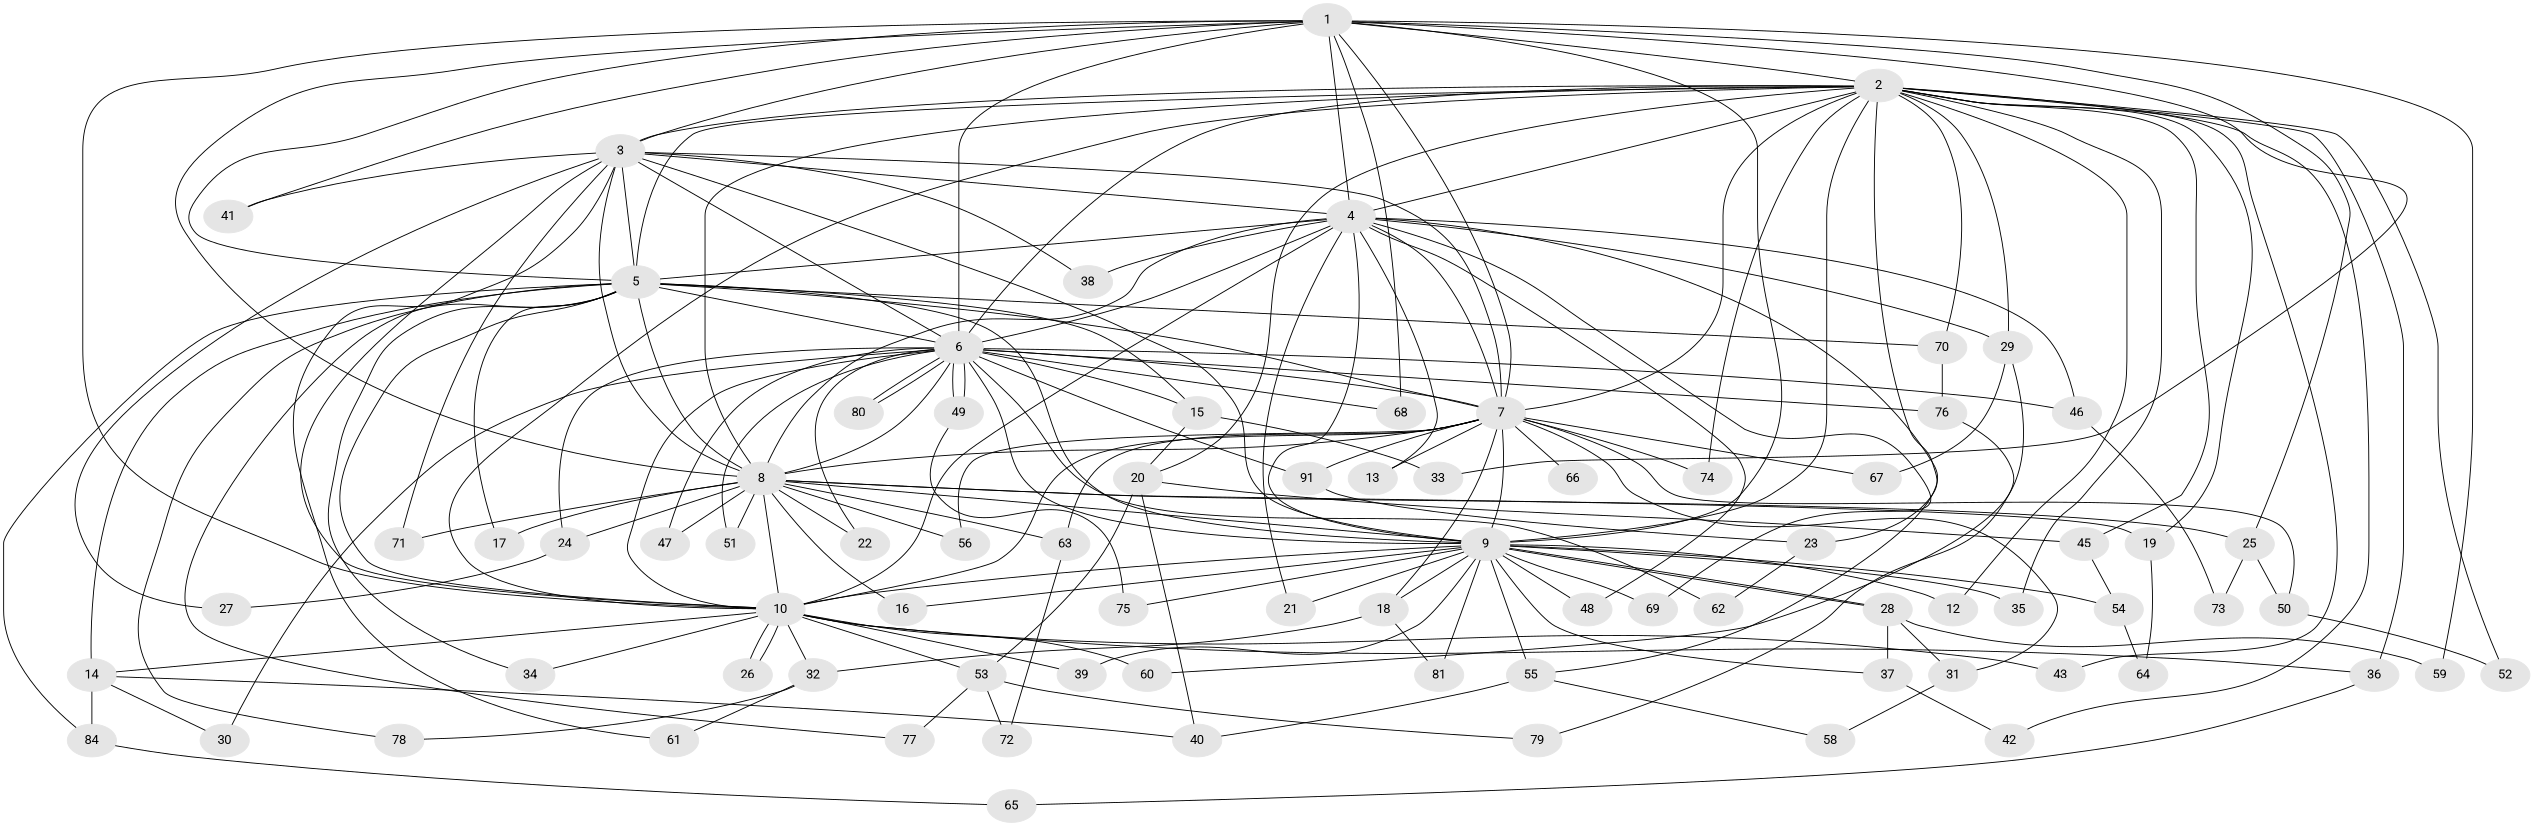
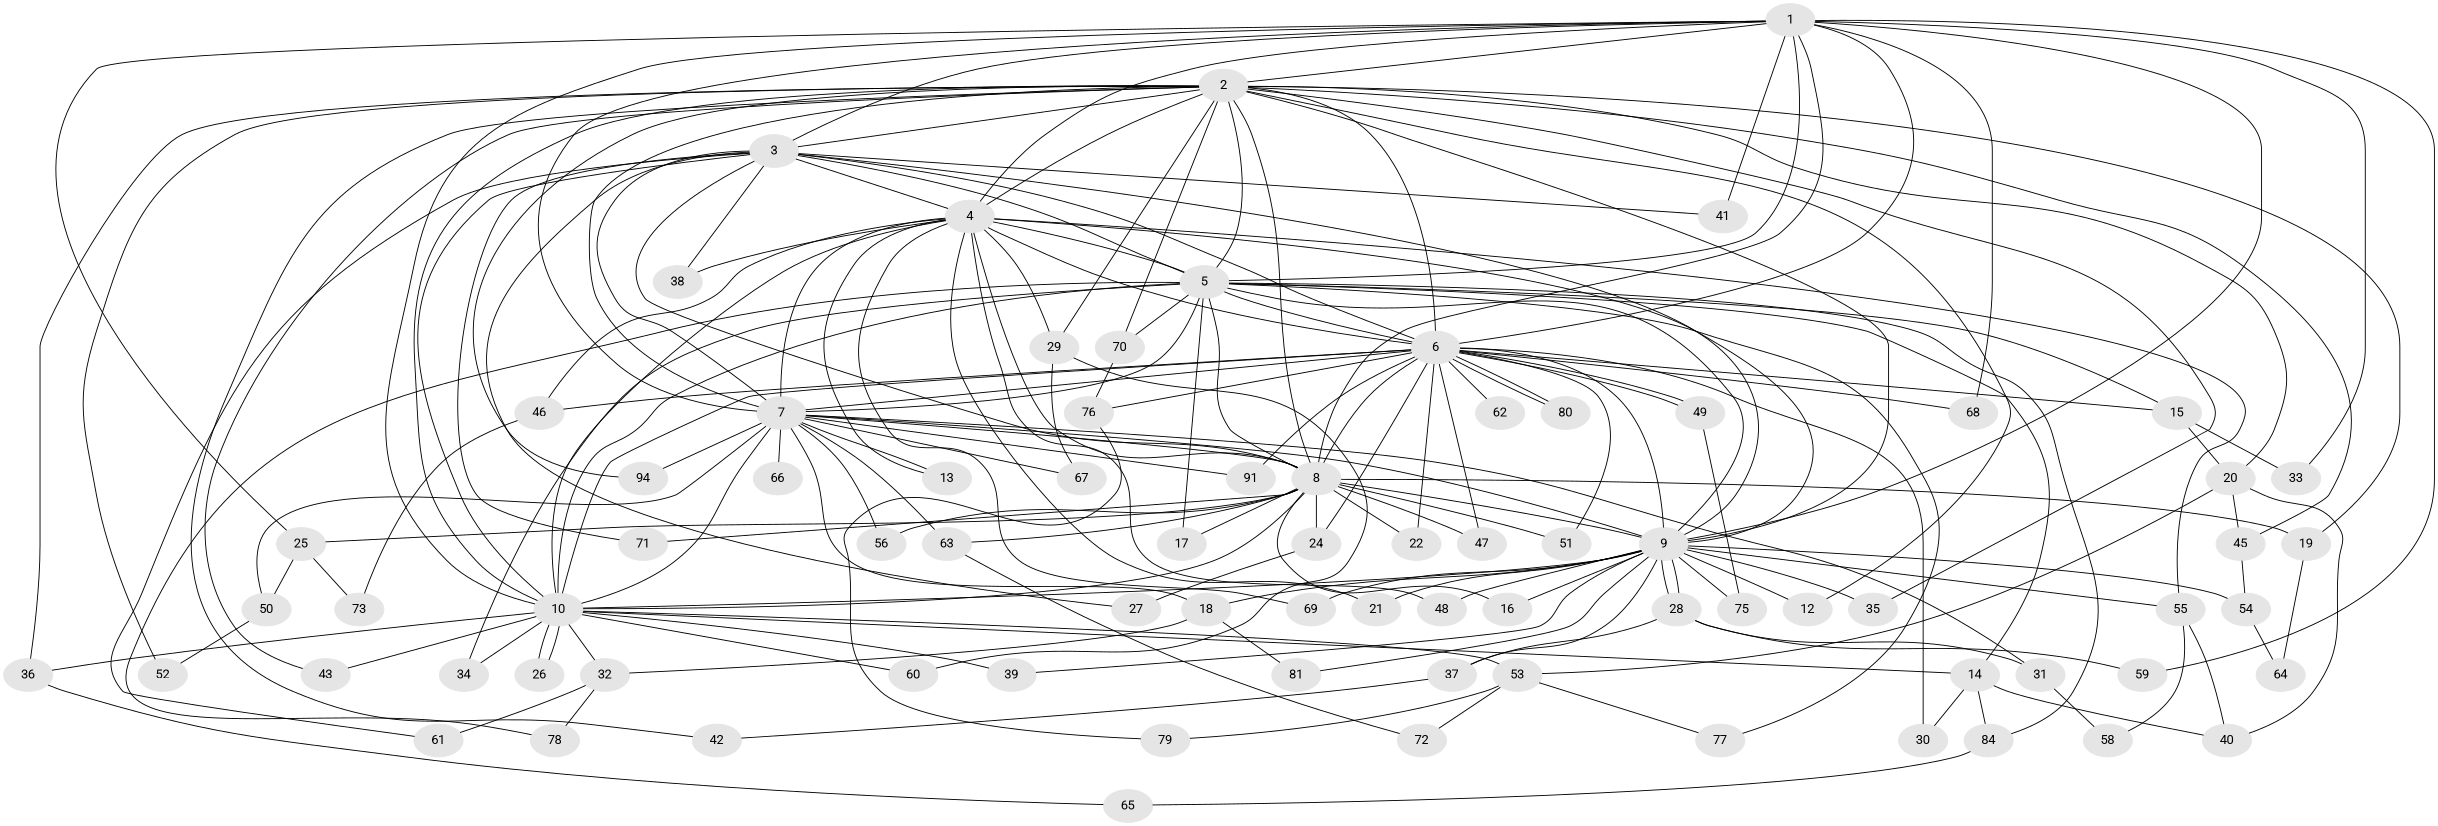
(1708, 479) -> (643, 479)
(1811, 544) -> none
